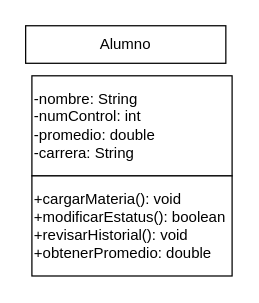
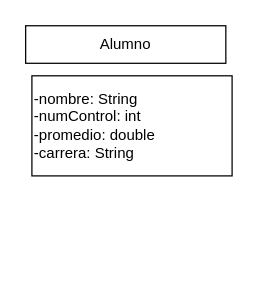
(132, 226) -> none
